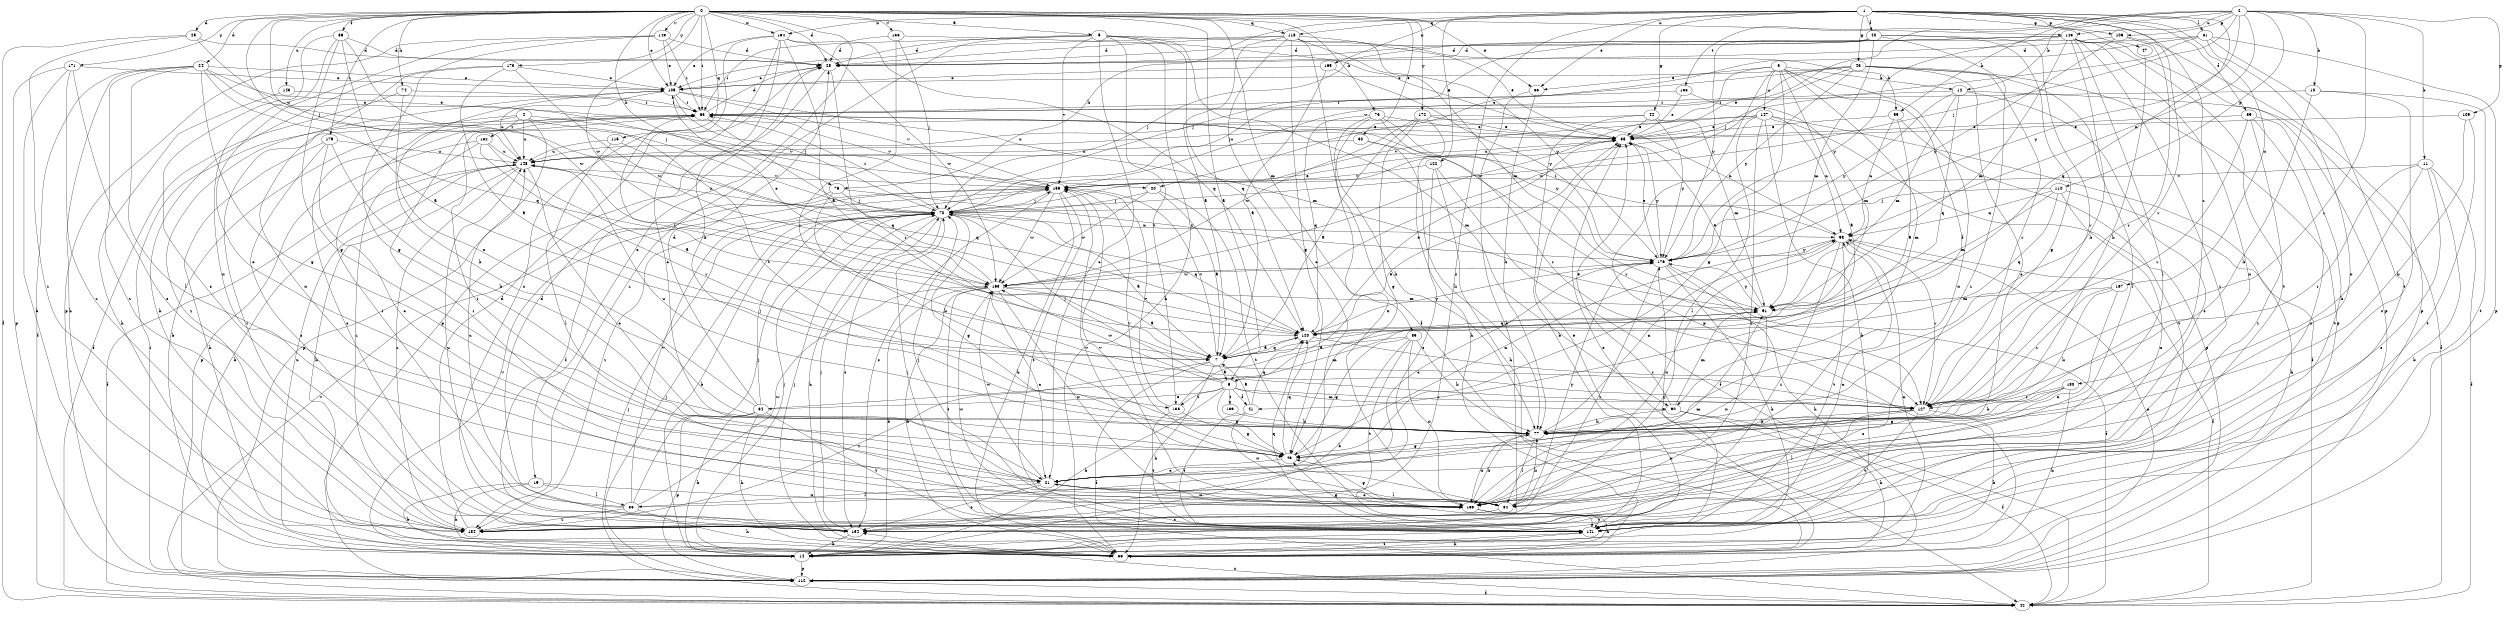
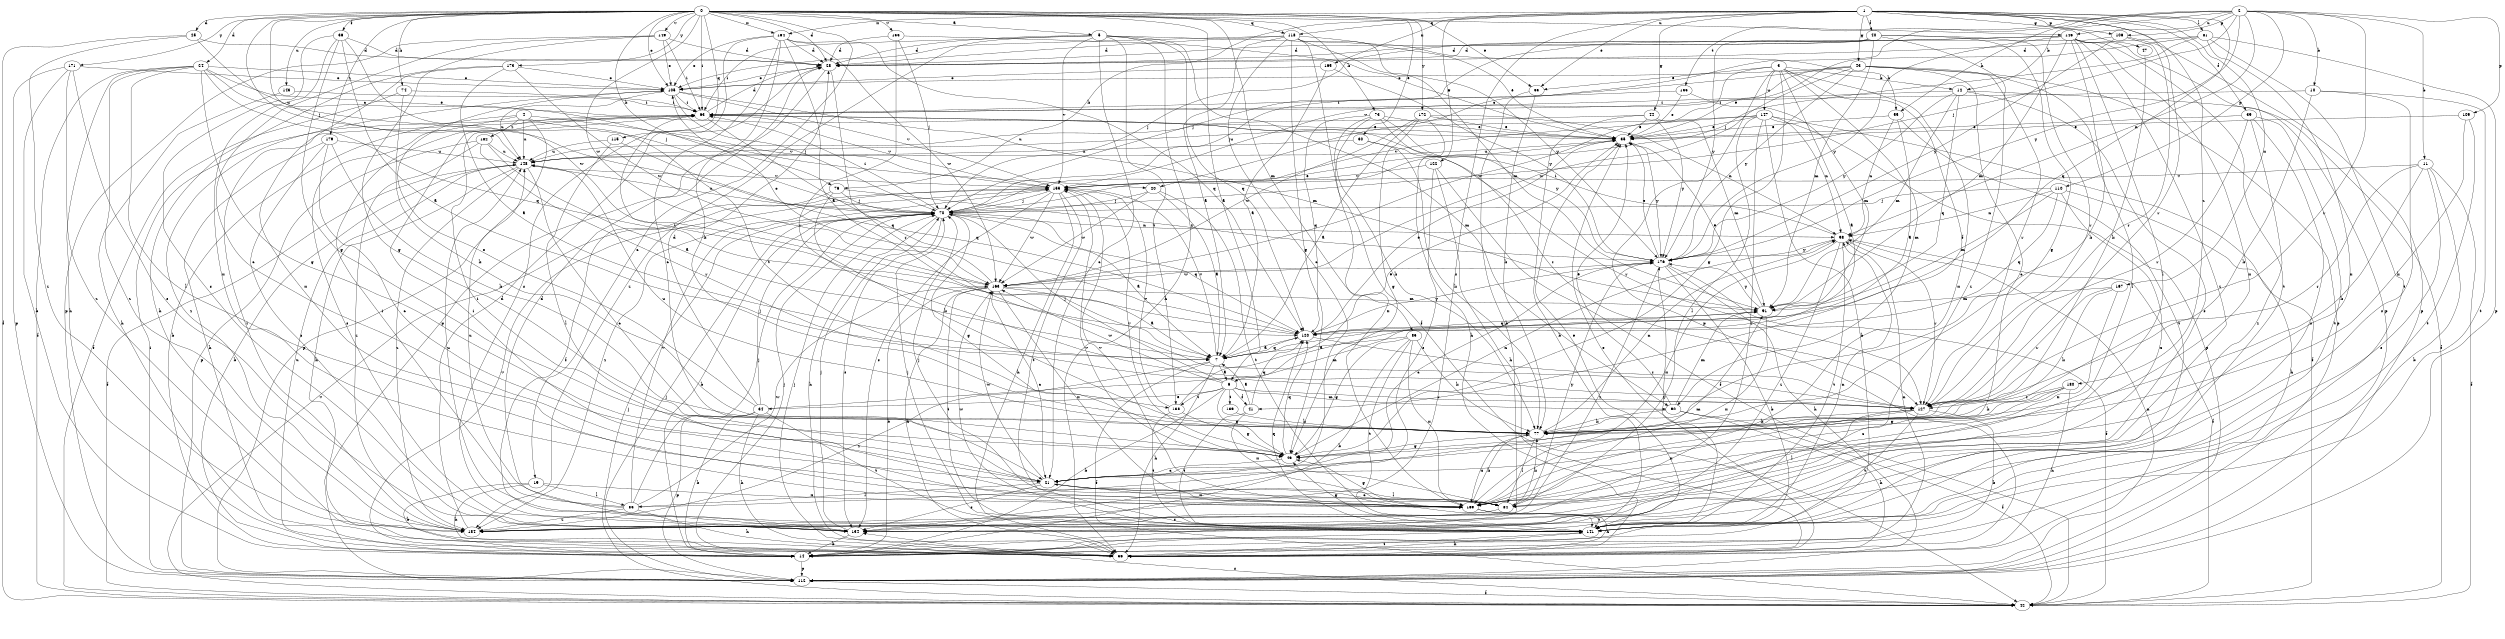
none -> (804, 50)
(1000, 207) -> (1002, 204)
